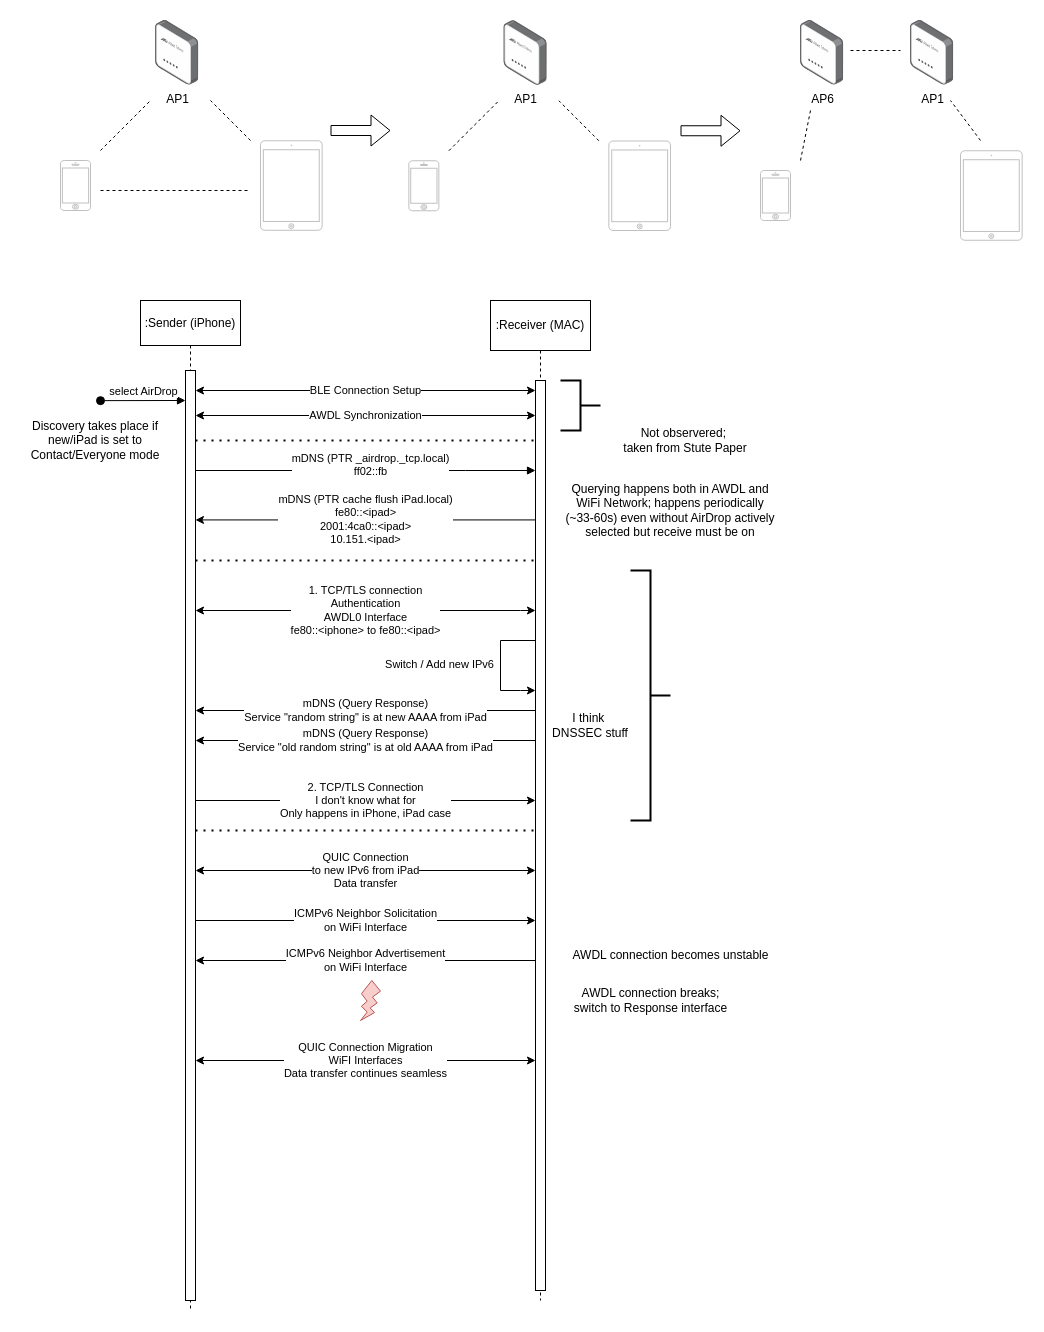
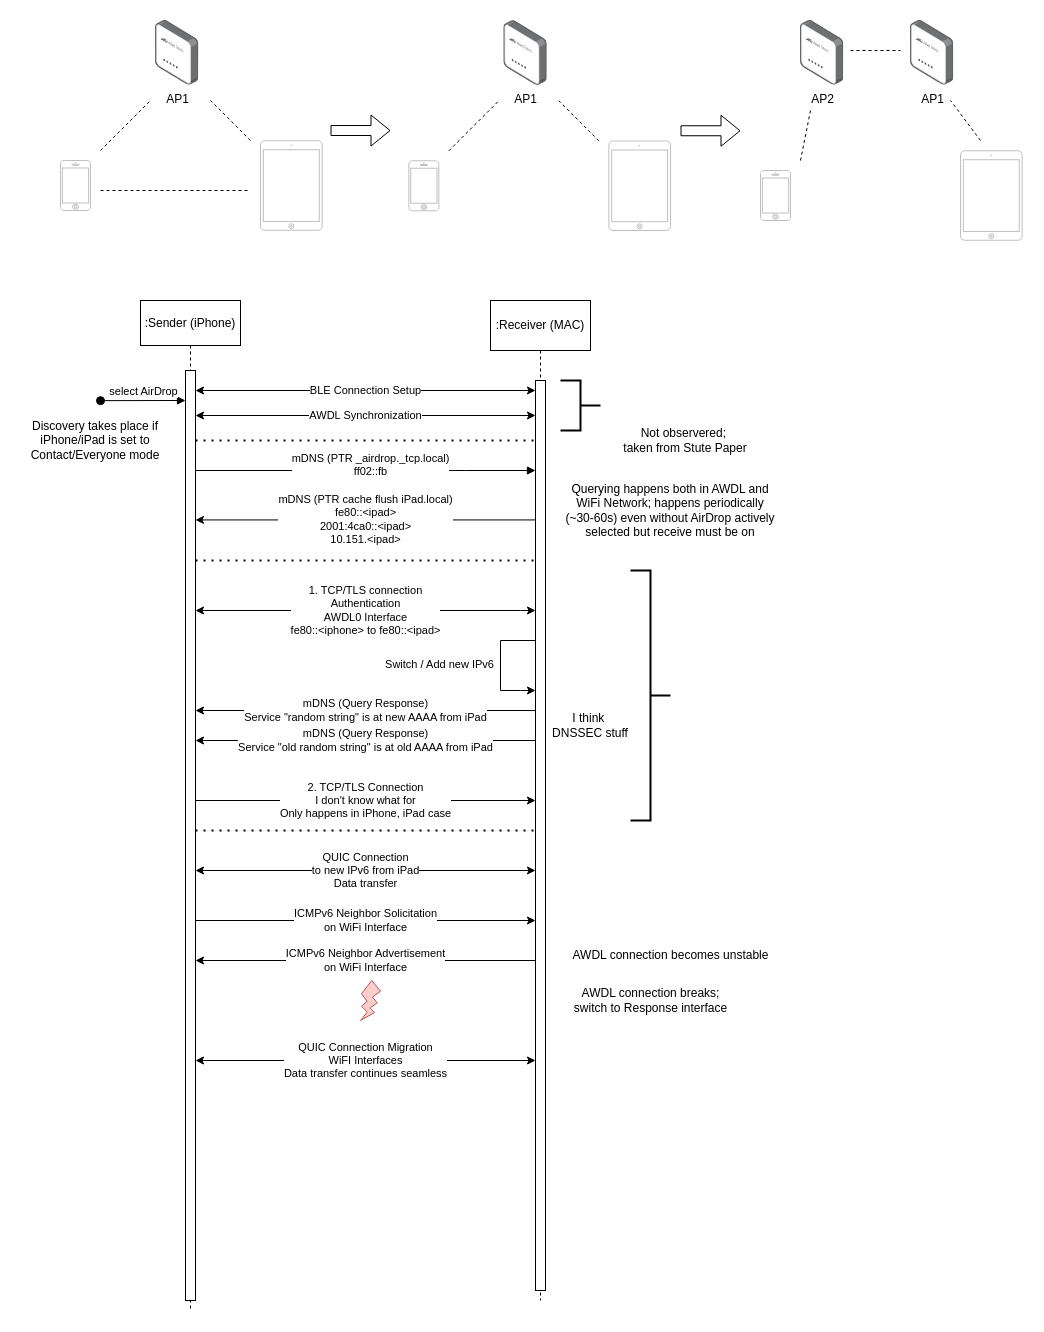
(823, 100) -> (823, 100)
(96, 441) -> (96, 441)
(671, 511) -> (671, 511)
